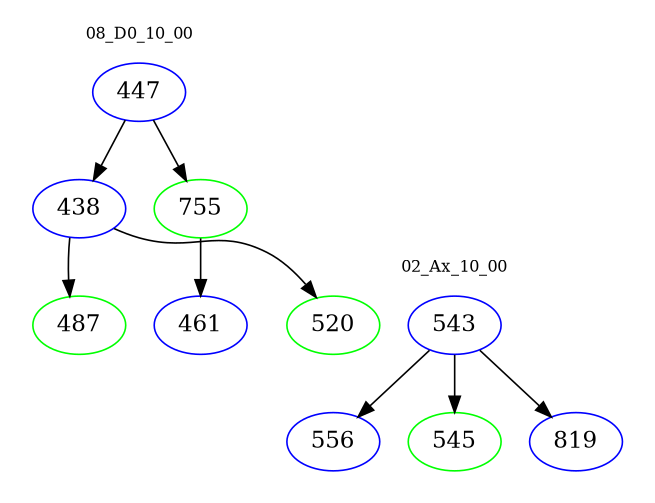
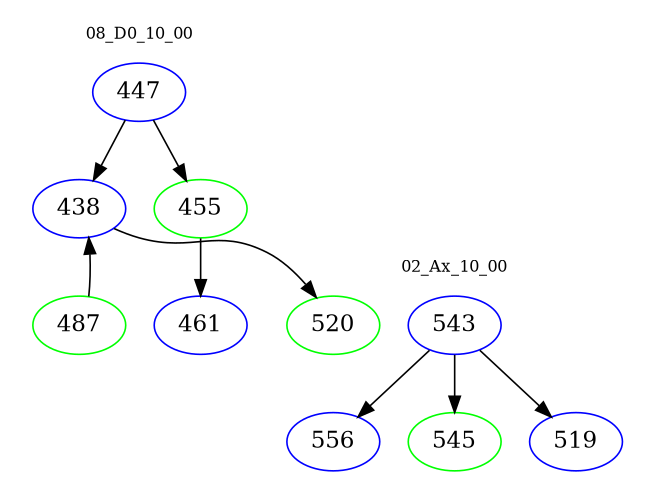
(201, 209) -> (201, 209)
(68, 259) -> (90, 275)
(576, 442) -> (576, 442)
